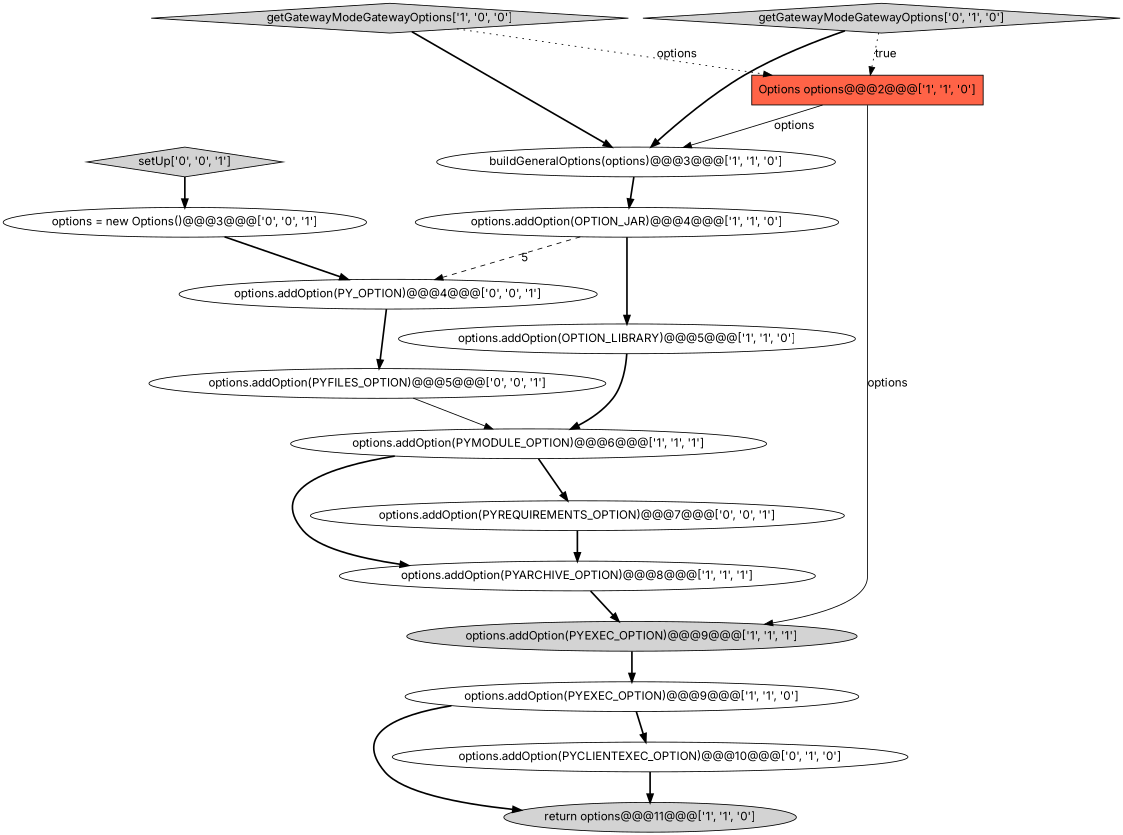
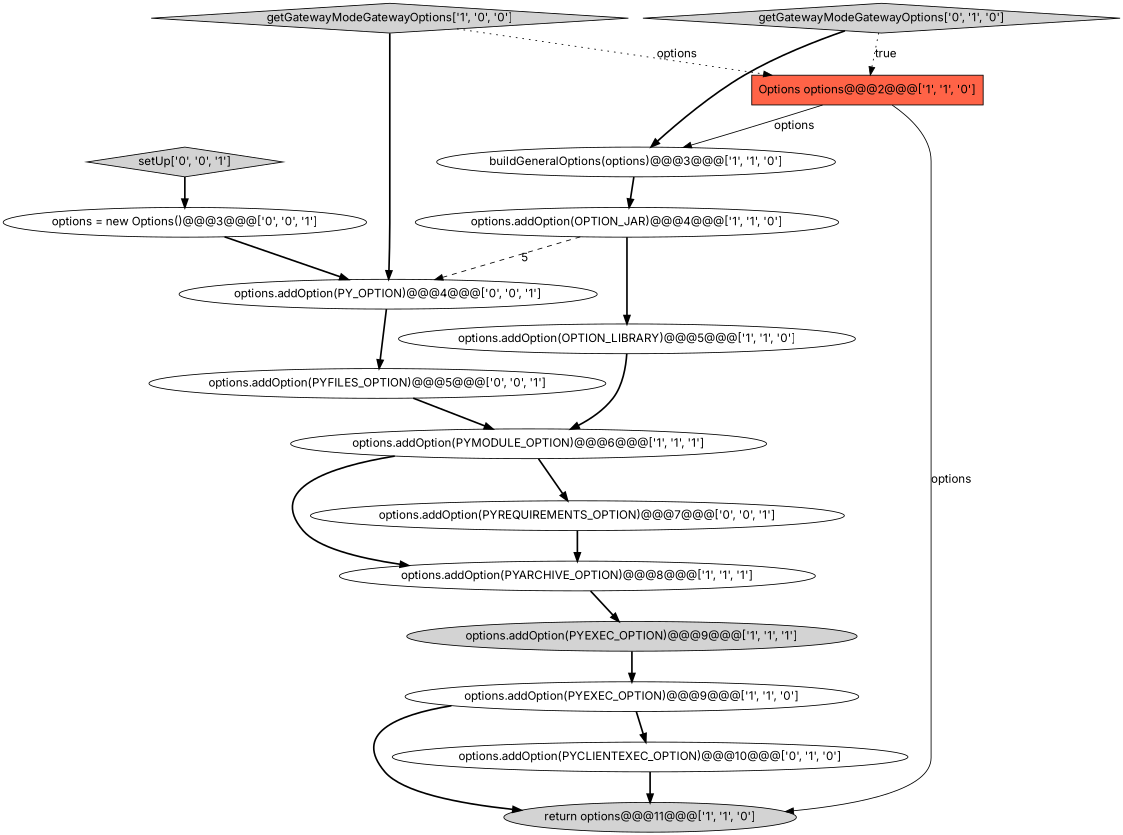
(508, 87) -> (390, 152)
(867, 396) -> (931, 502)
(449, 412) -> (449, 412)
